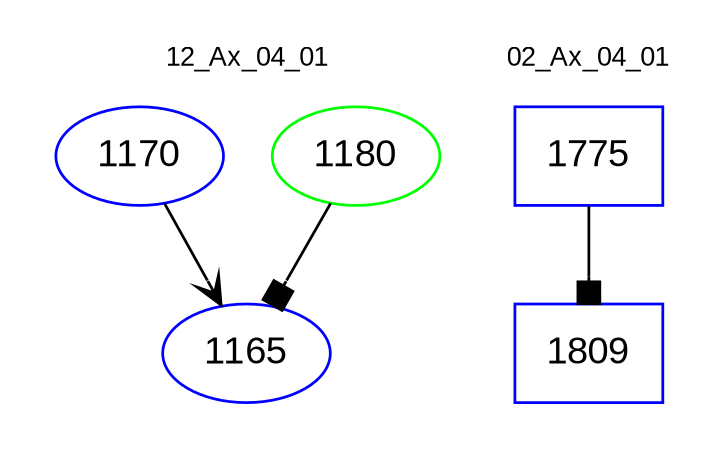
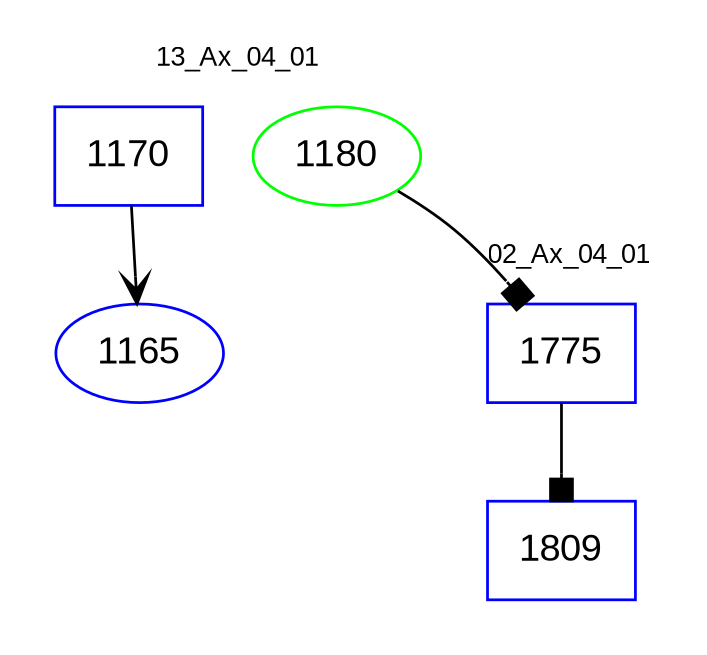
(248, 59) -> (238, 59)
(140, 156) -> (129, 156)
(309, 242) -> (456, 231)
